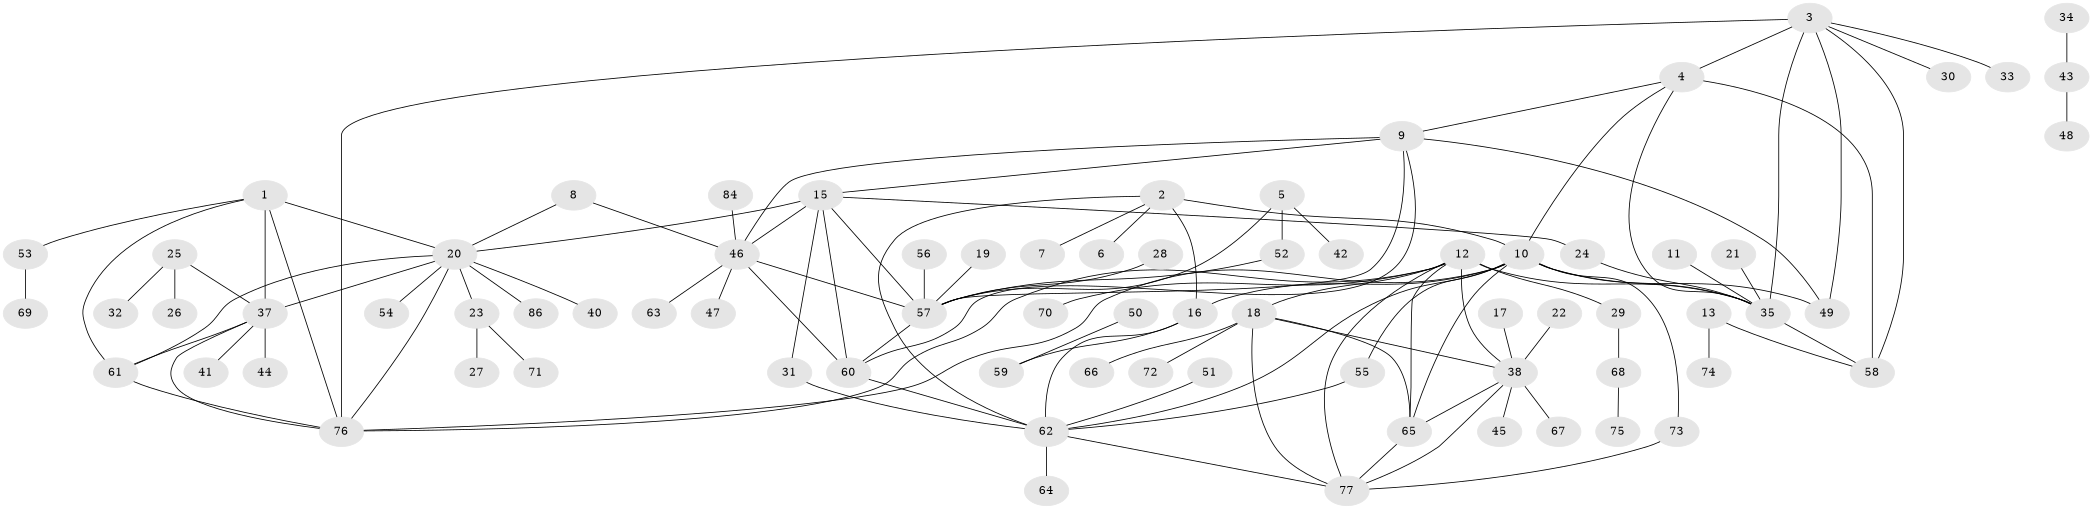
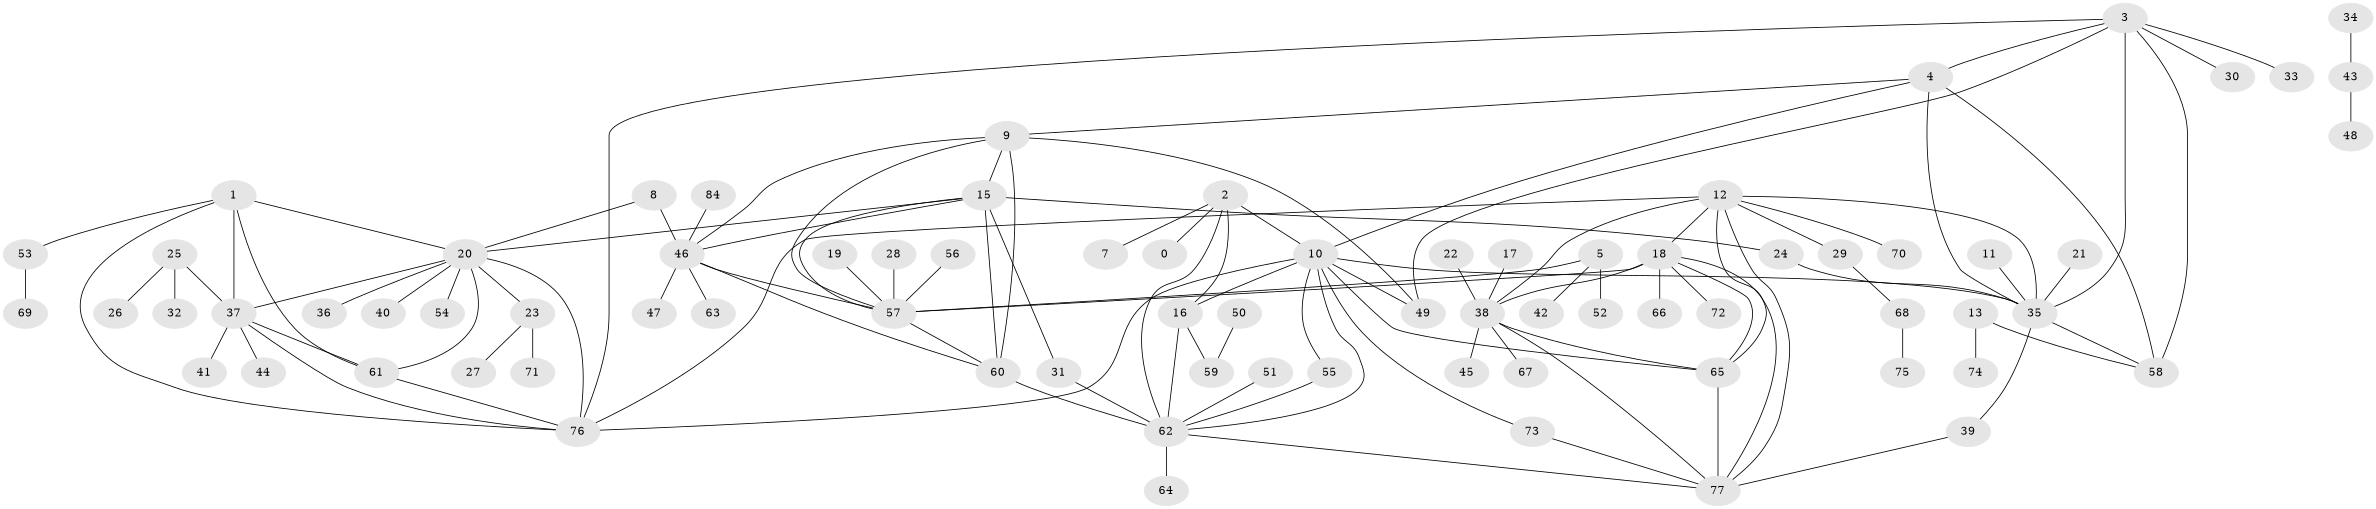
(1102, 254) -> (1165, 254)
(1117, 279) -> (1280, 291)
(536, 314) -> (324, 314)
none -> (1968, 432)
